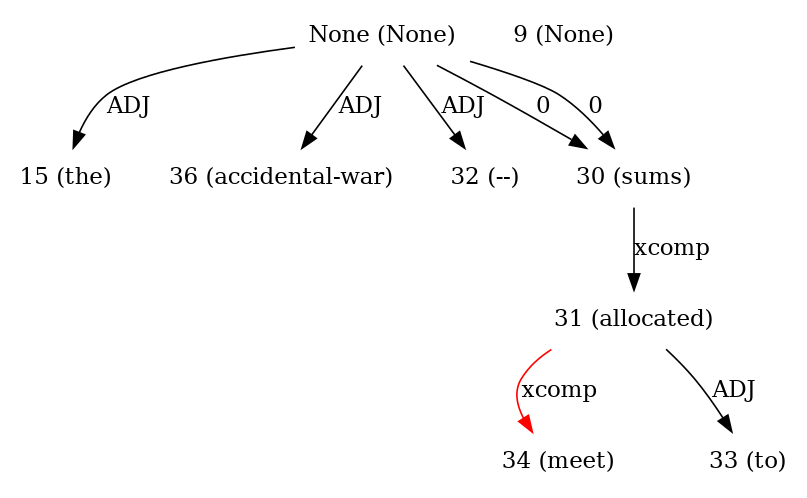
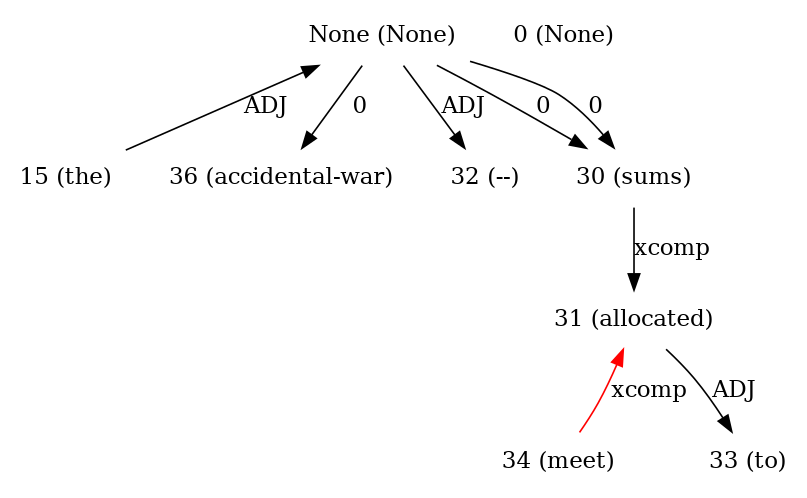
(564, 36) -> (564, 36)
(176, 69) -> (215, 111)
(361, 107) -> (361, 107)
(522, 378) -> (600, 400)
